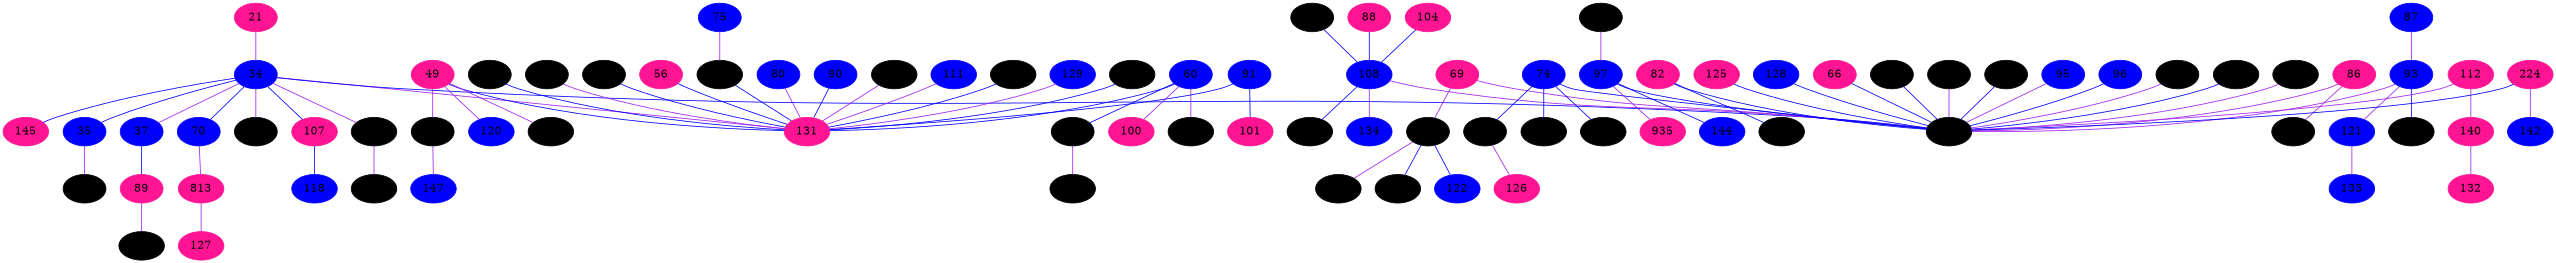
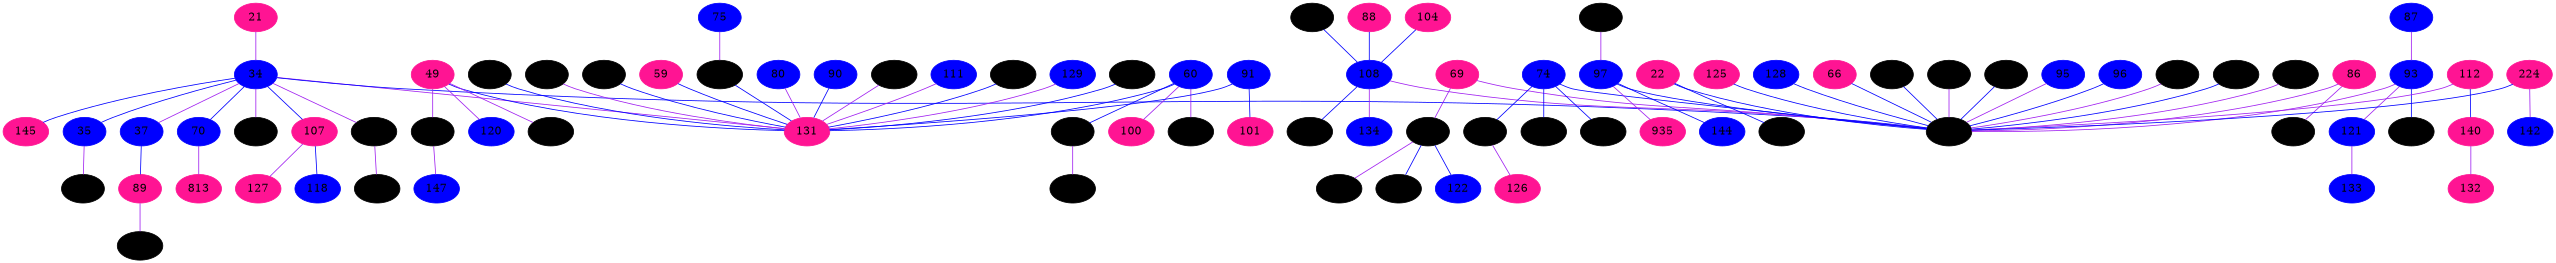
(661, 75) -> (661, 75)
(1658, 75) -> (1658, 75)
(2471, 103) -> (2470, 103)
(201, 217) -> (286, 160)
